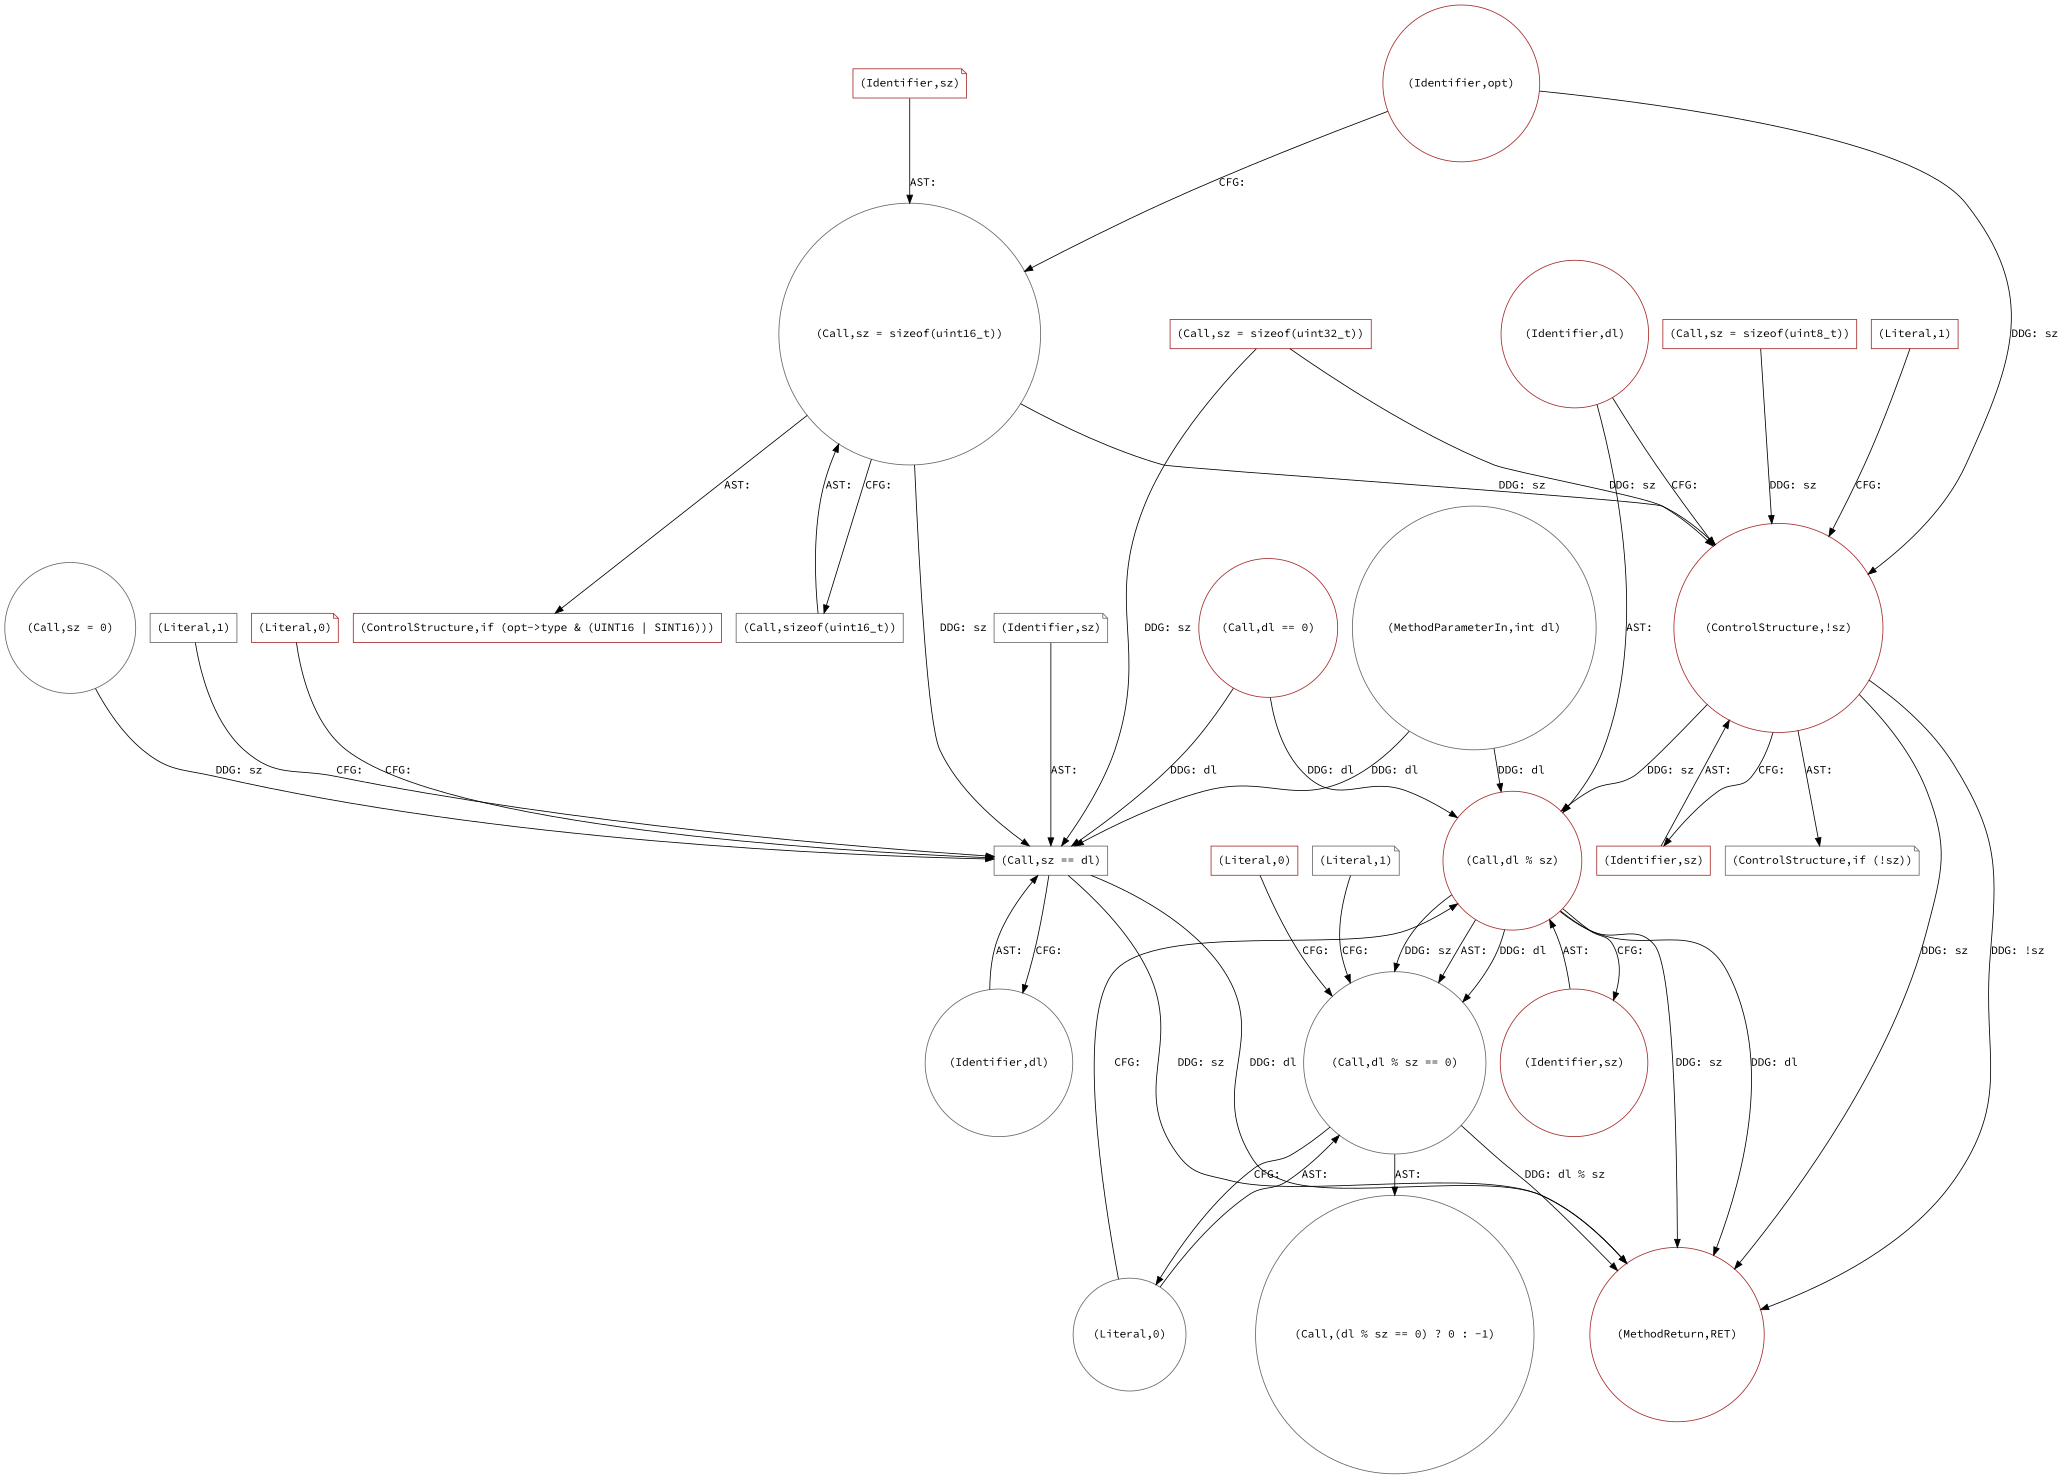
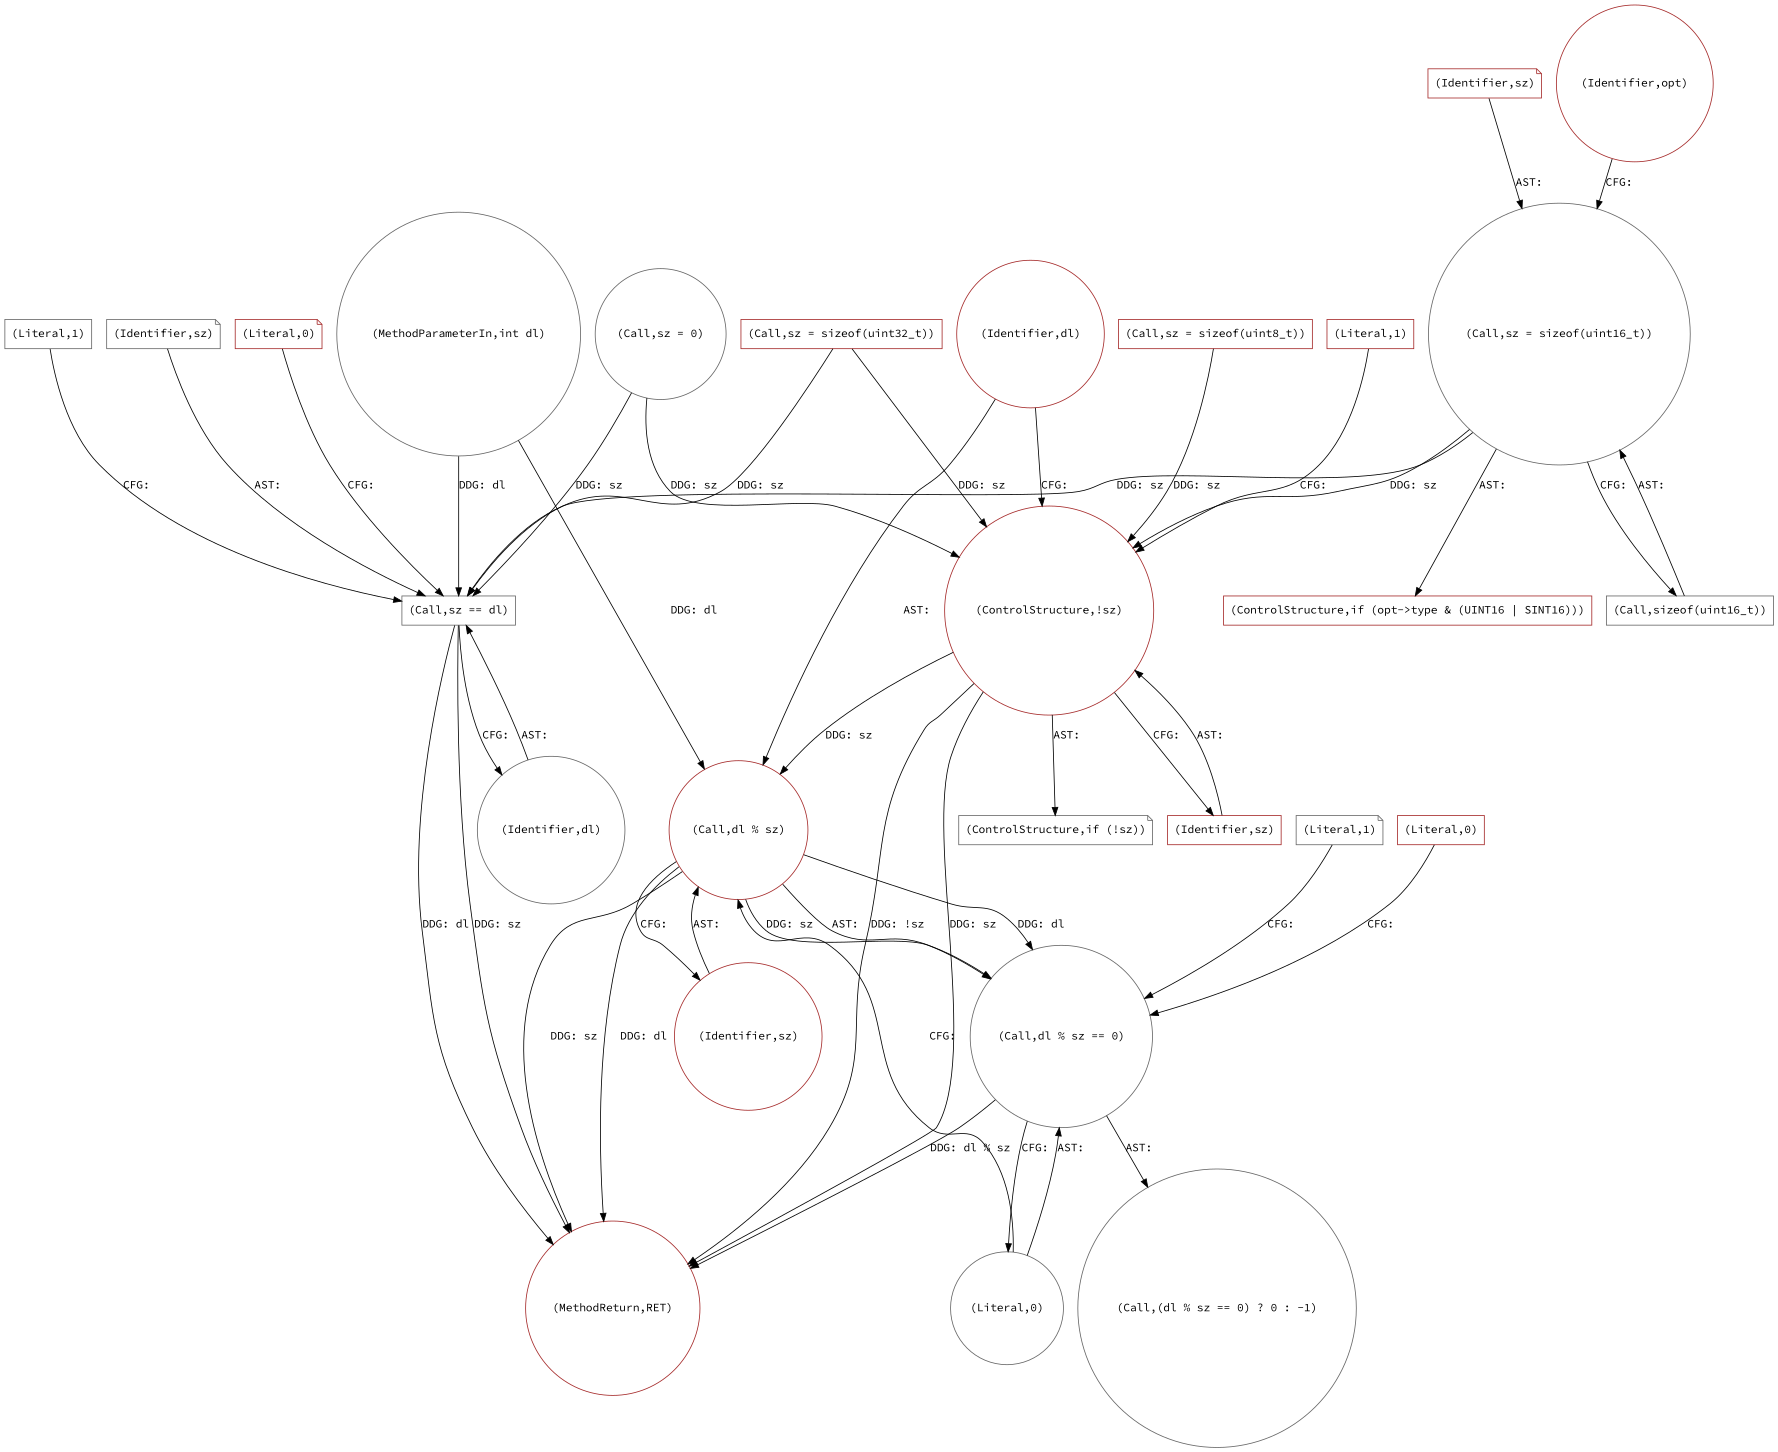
(1956, 195) -> (765, 505)
(1268, 628) -> none
